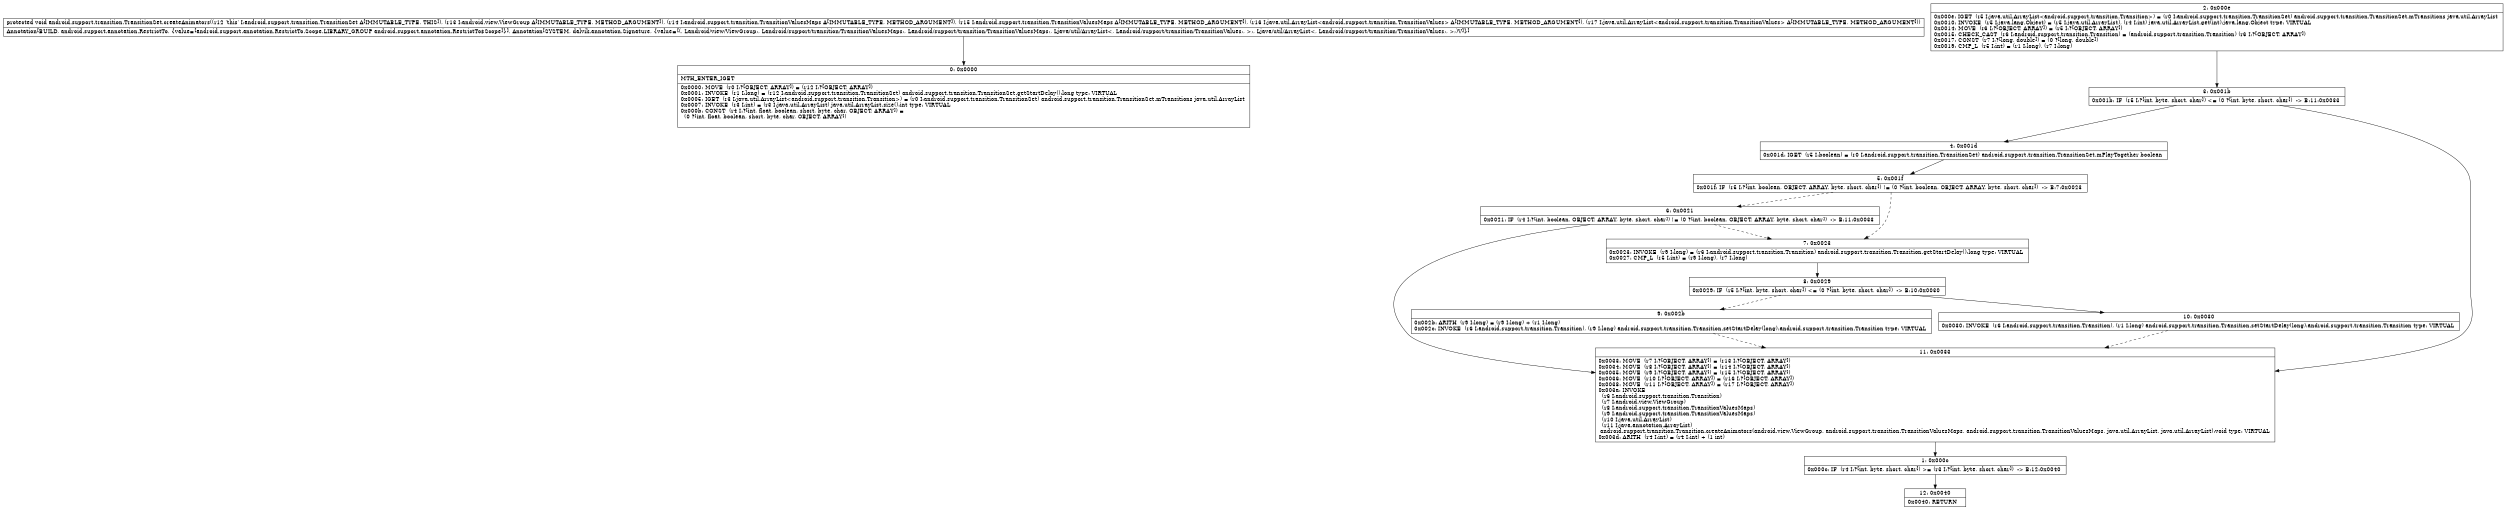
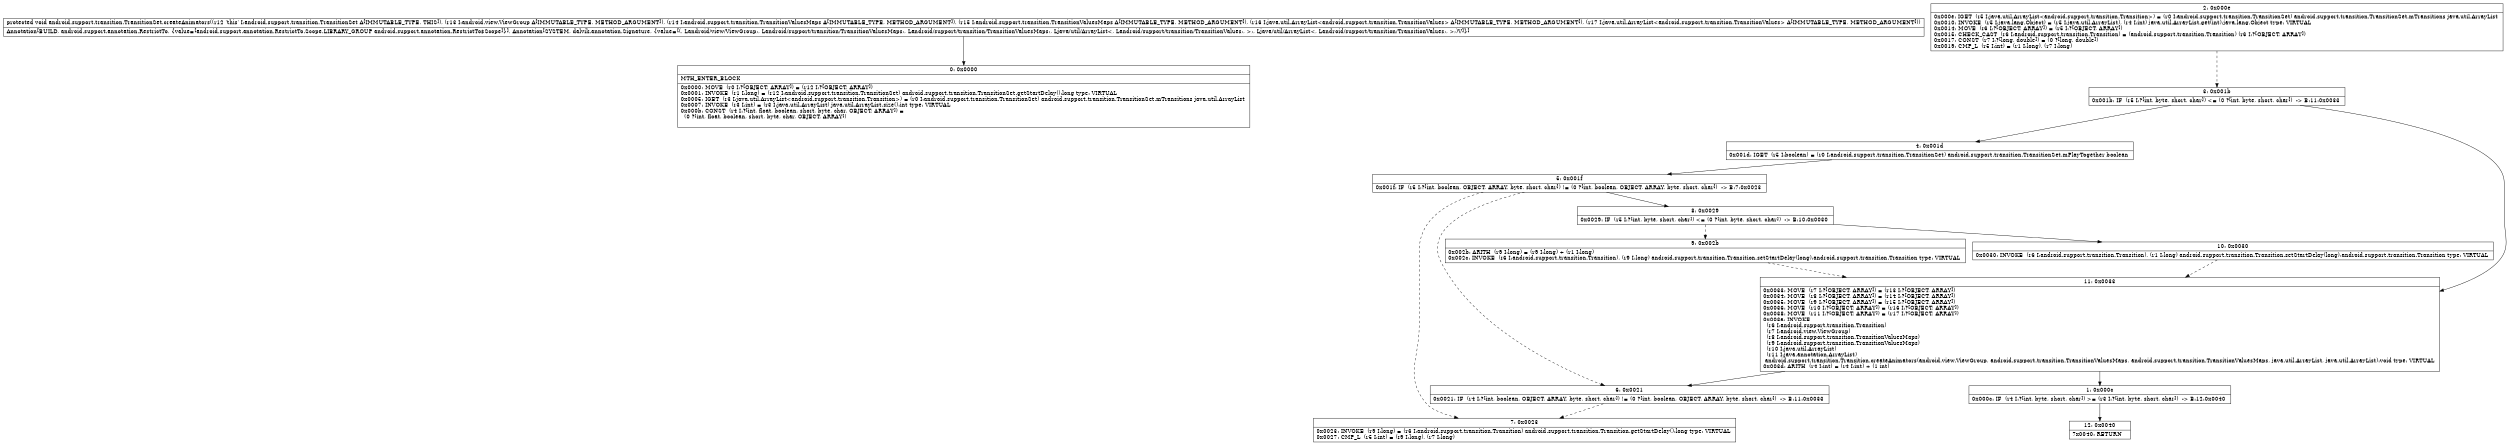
(2217, 67) -> (2217, 67)
(708, 79) -> (711, 79)
(1817, 268) -> (1635, 199)
(1395, 304) -> (1738, 378)
(1935, 502) -> (2100, 434)
